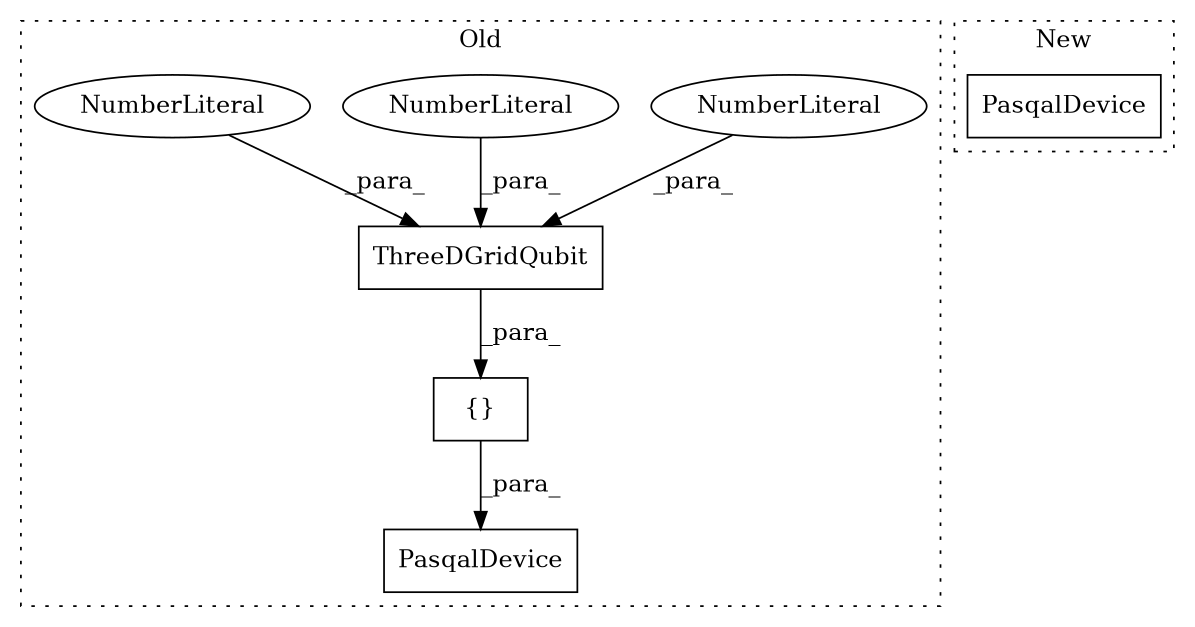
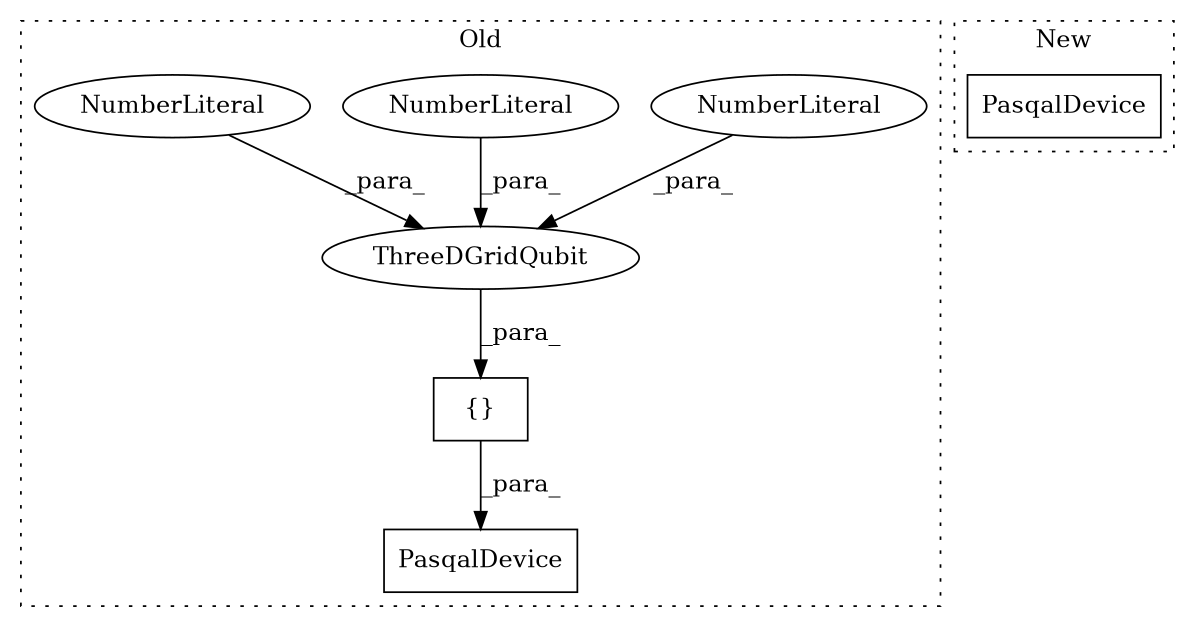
(481, 258) -> (481, 258)
